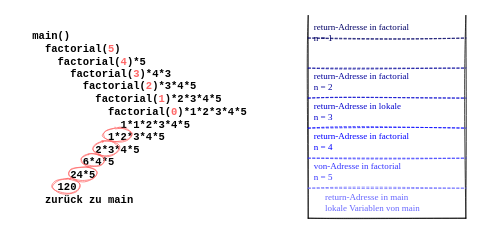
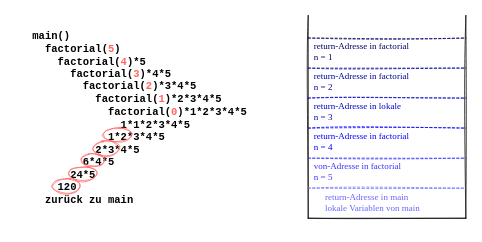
(381, 33) -> (381, 51)
(95, 118) -> (95, 118)
